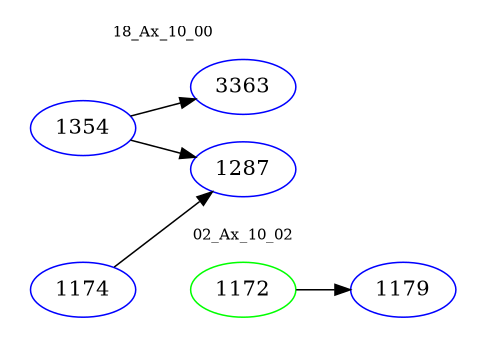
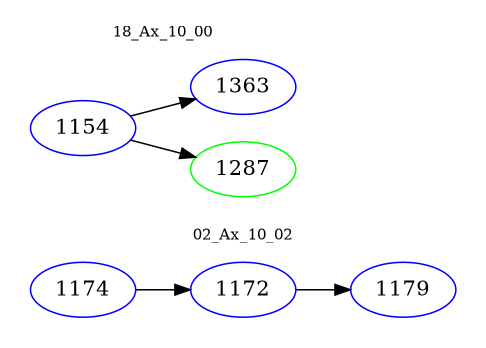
(243, 87) -> (243, 87)
(83, 128) -> (83, 128)
(243, 169) -> (243, 169)
(157, 234) -> (155, 290)
(243, 290) -> (243, 290)
